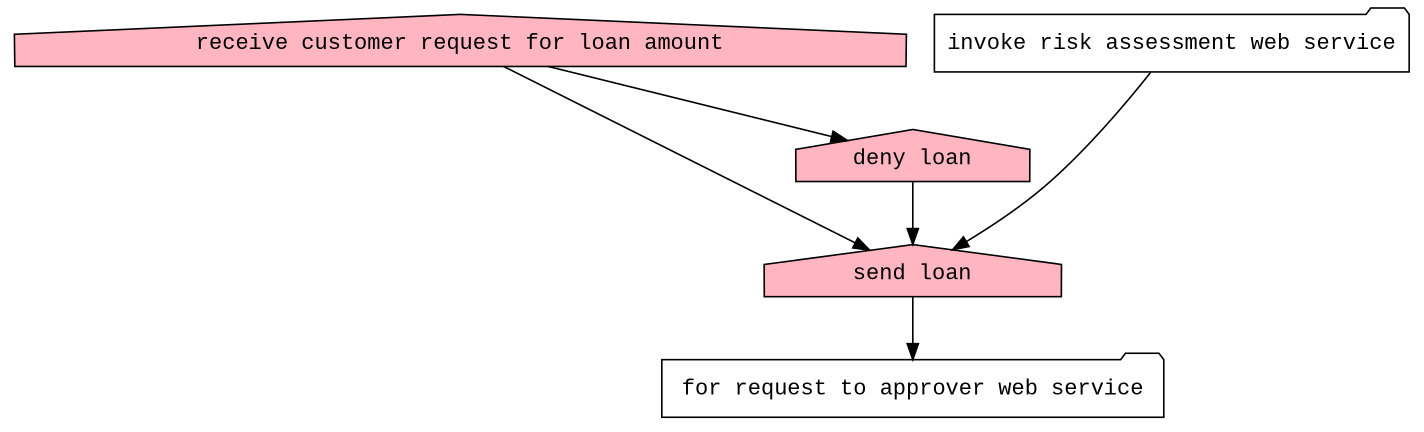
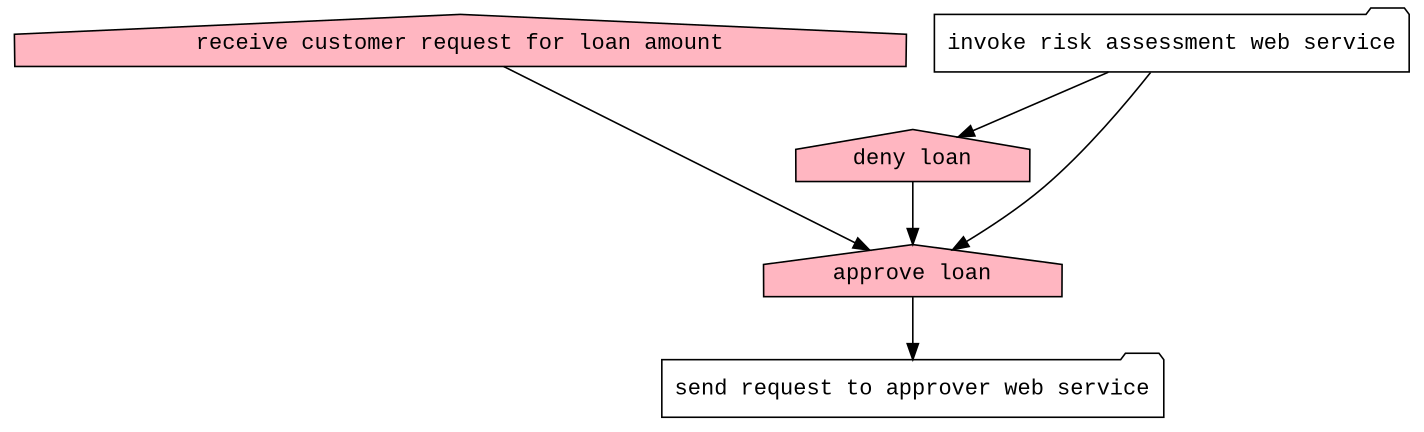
(690, 101) -> (1041, 101)
(913, 273) -> (913, 273)
(913, 388) -> (913, 388)
